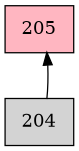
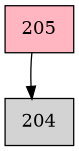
(48, 82) -> (31, 69)
